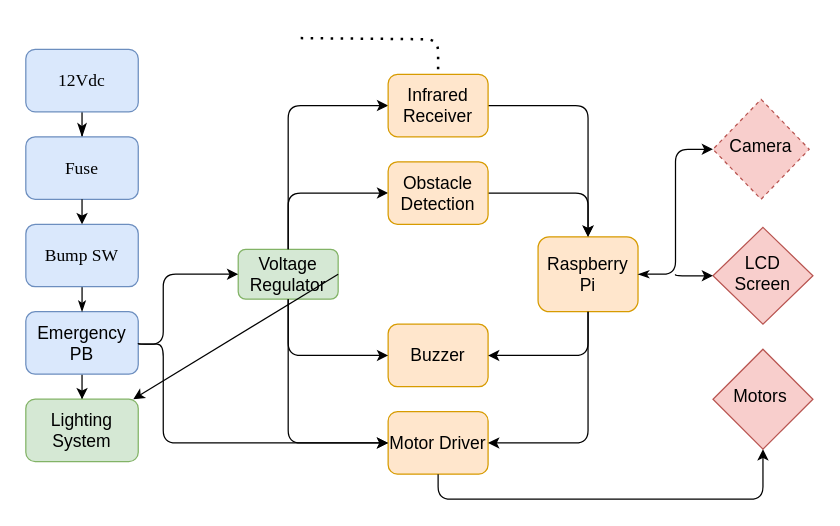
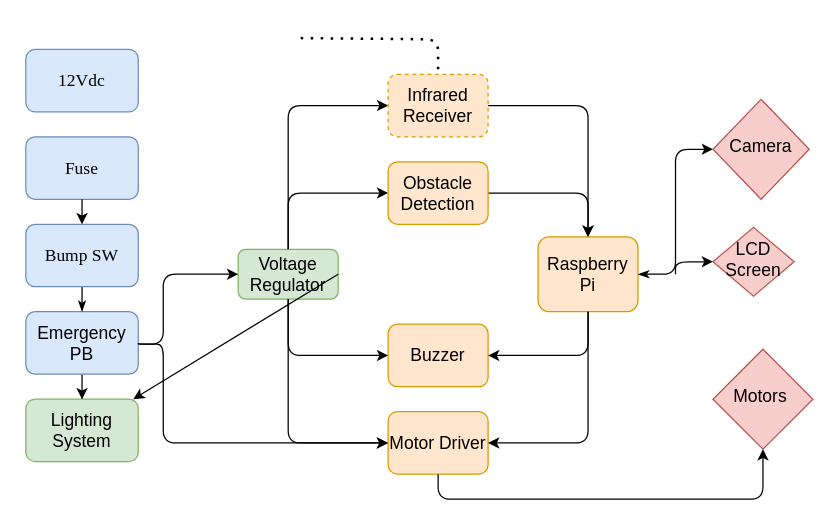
(438, 106) -> (438, 106)
(82, 130) -> none
(761, 149) -> (761, 149)
(763, 276) -> (754, 262)
